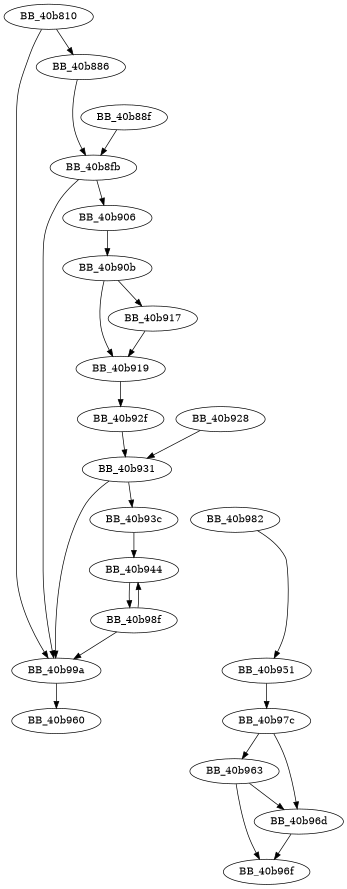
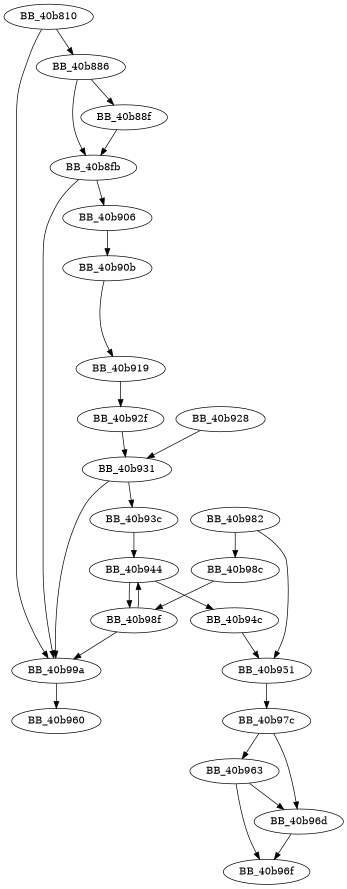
none -> (100, 89)
(153, 319) -> none
none -> (235, 570)
none -> (235, 620)
